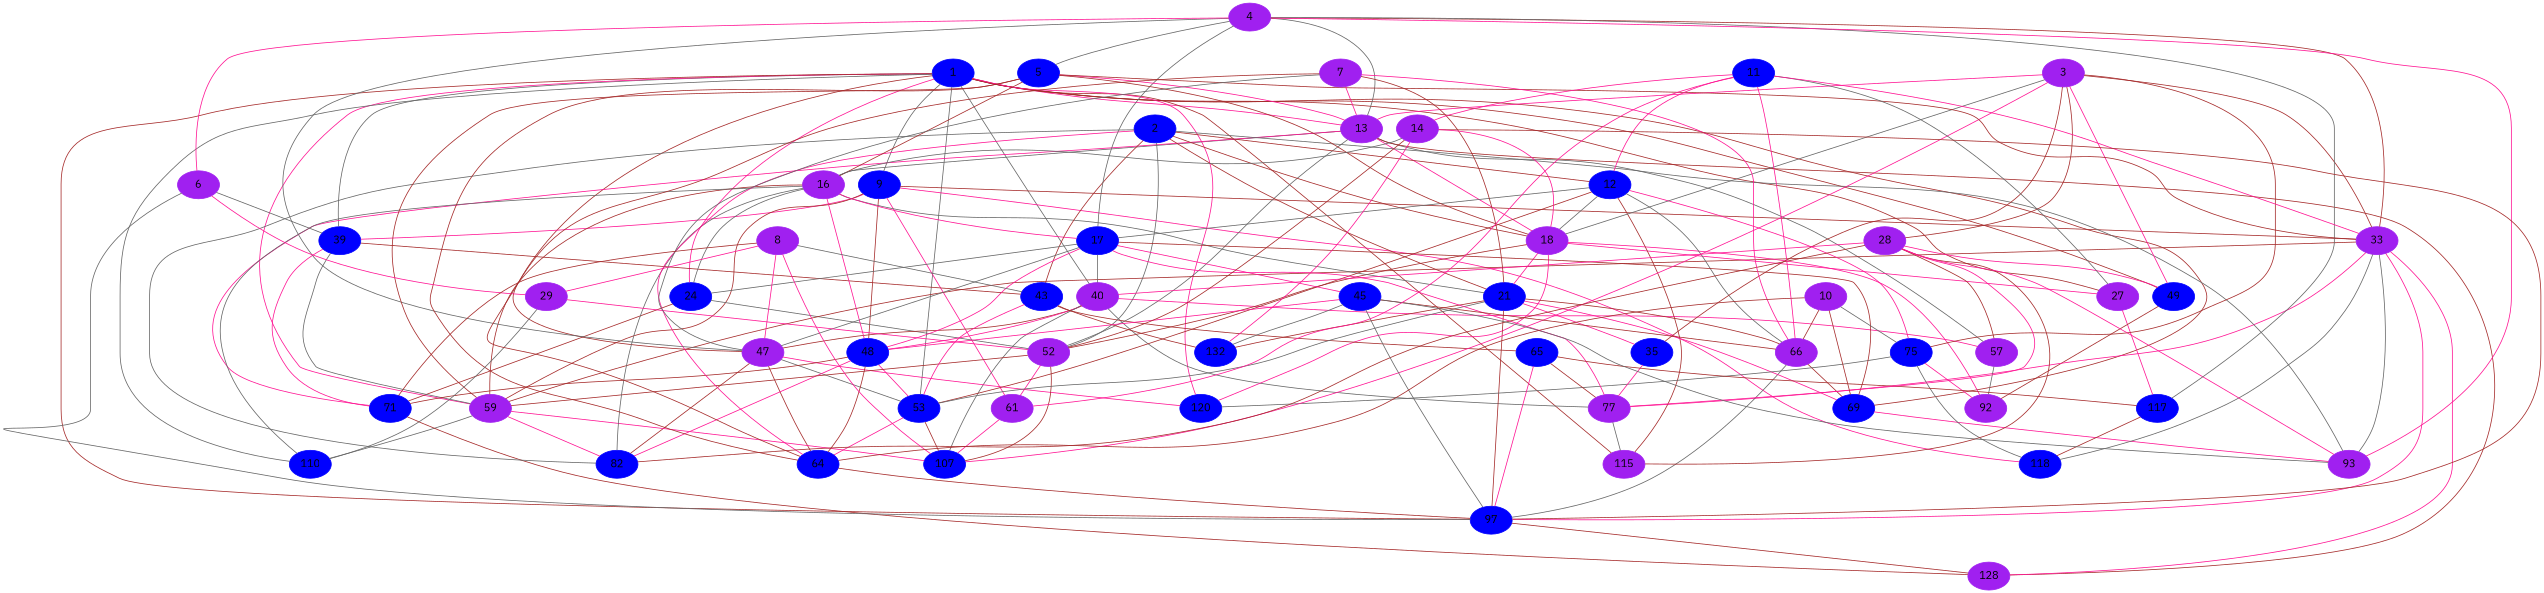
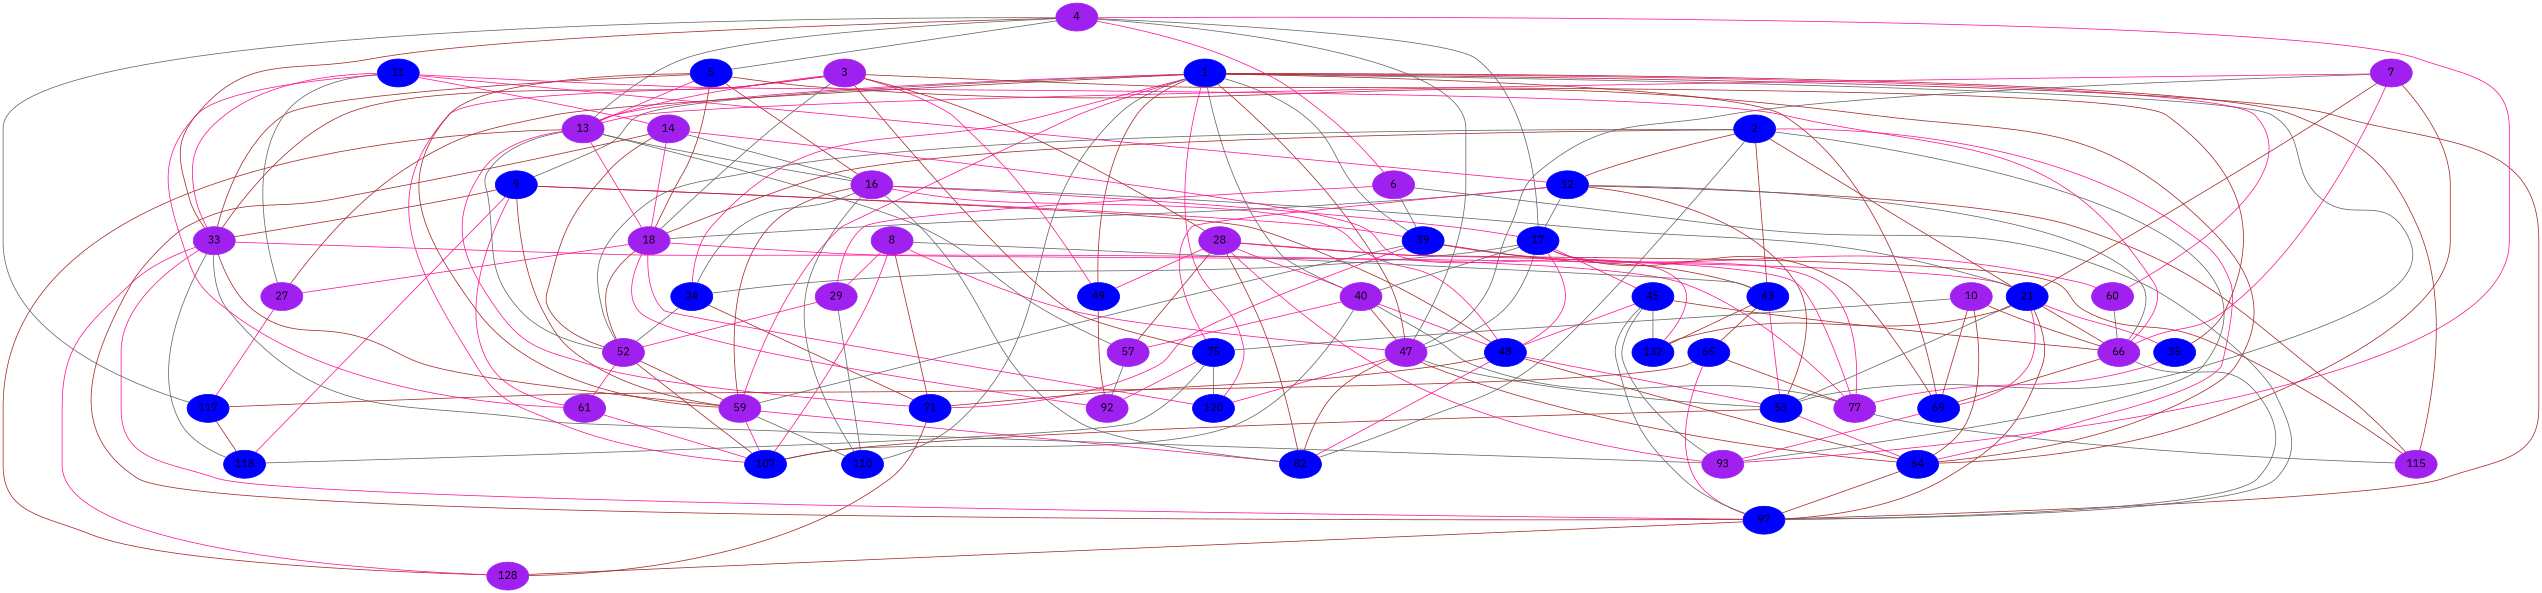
none -> (2113, 297)
